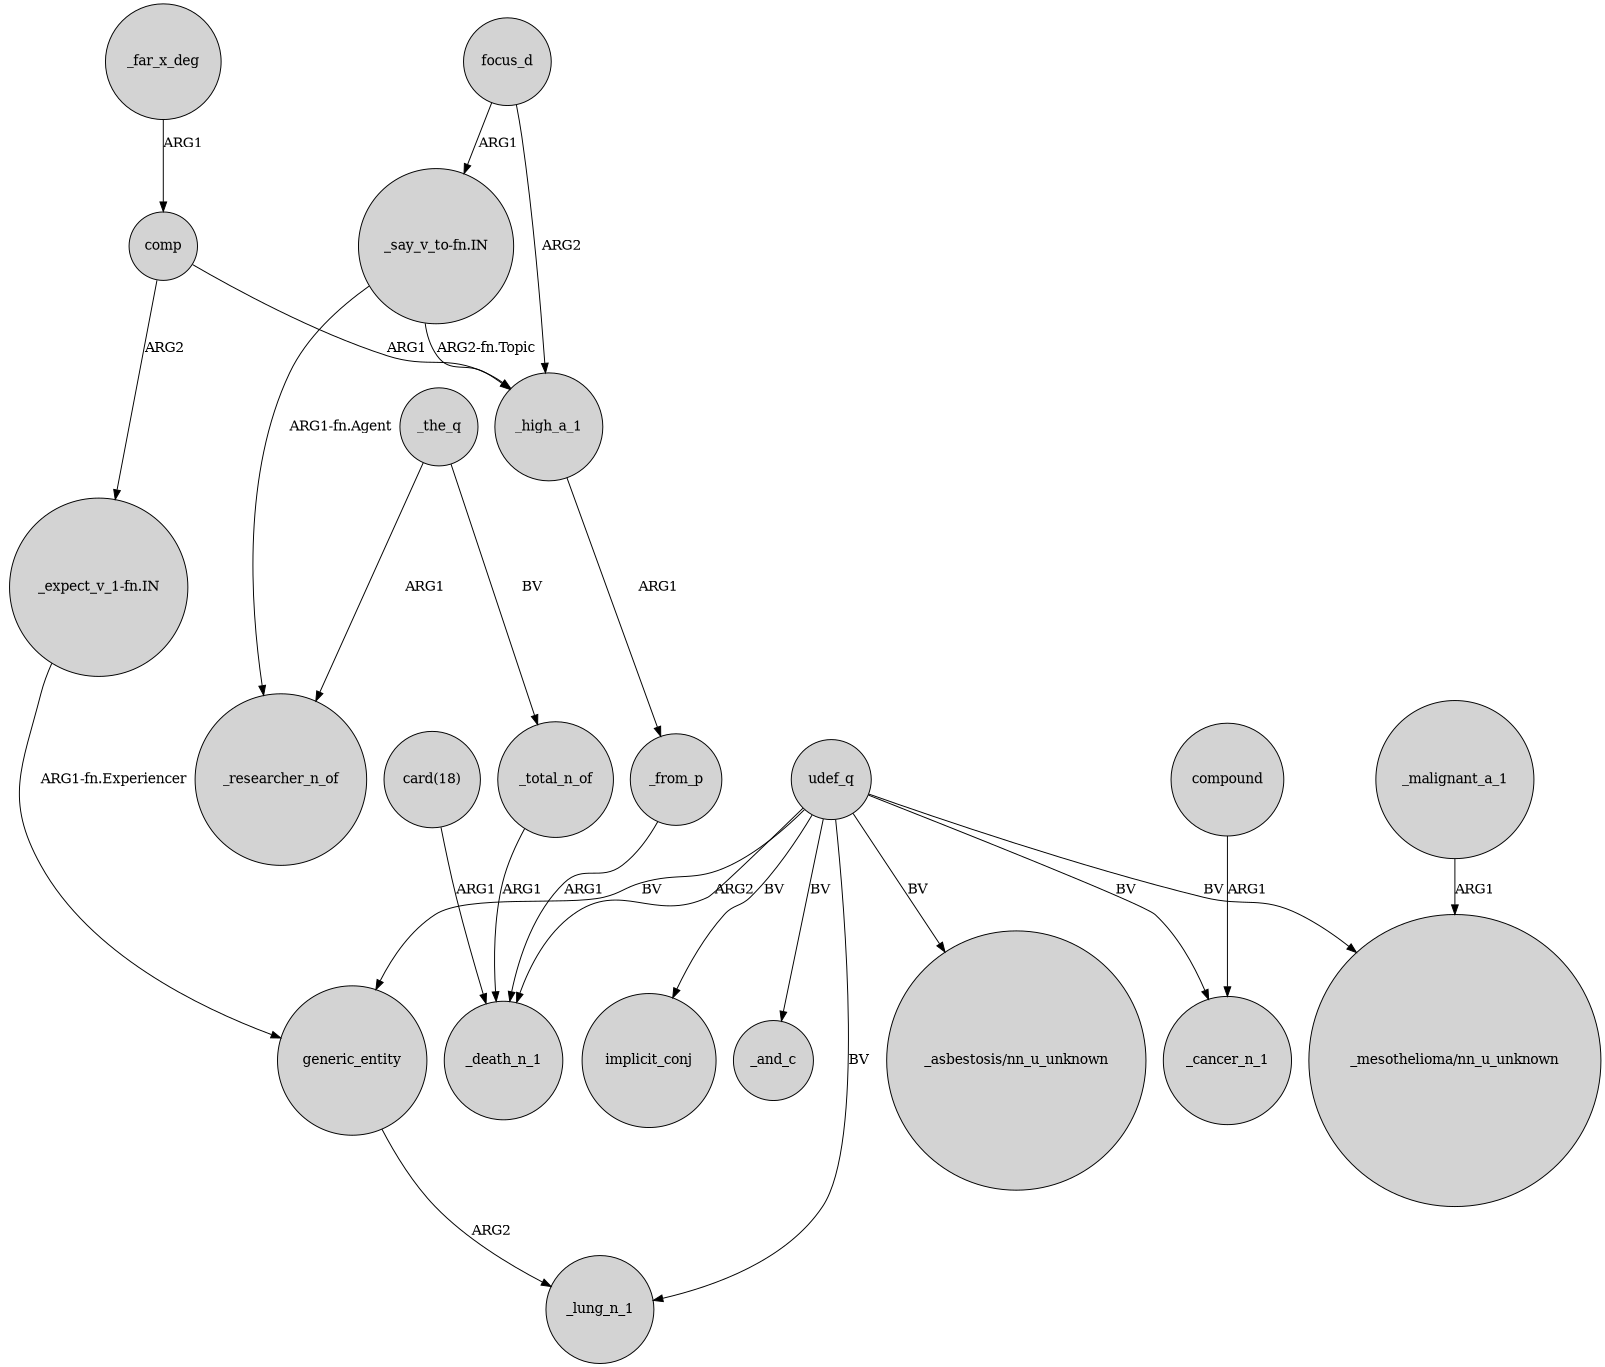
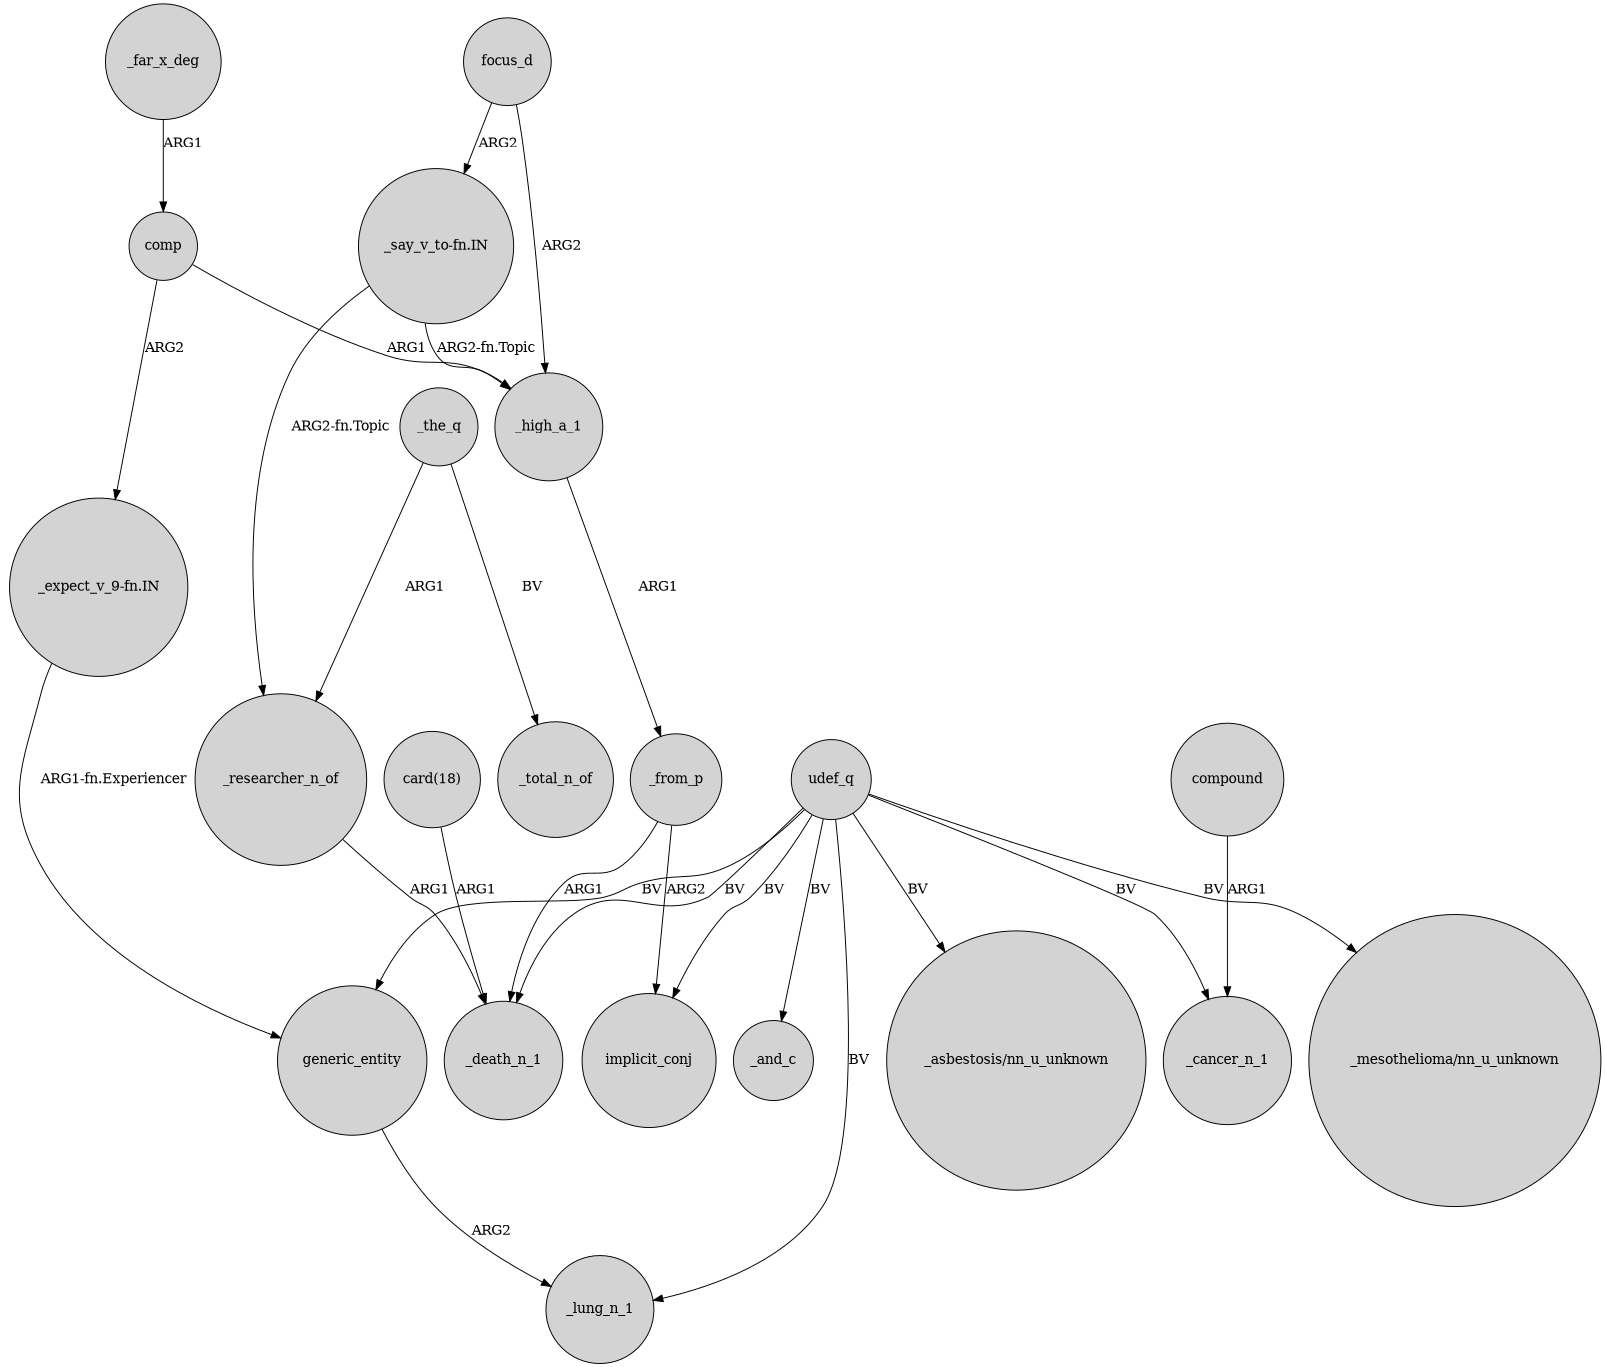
(498, 144) -> (498, 144)
(341, 427) -> (341, 427)
(99, 587) -> (99, 587)
(1455, 780) -> none
(734, 890) -> (734, 890)
none -> (665, 897)
(497, 912) -> (425, 906)
